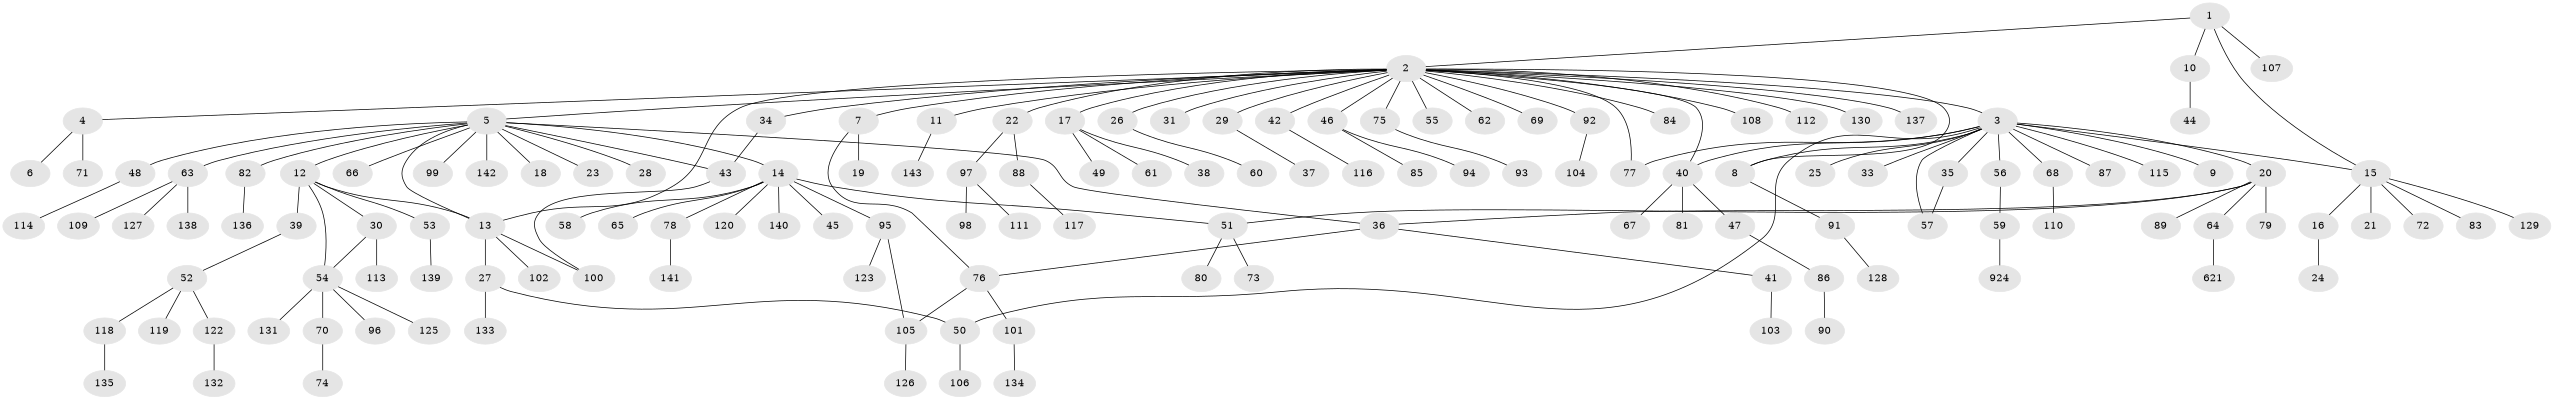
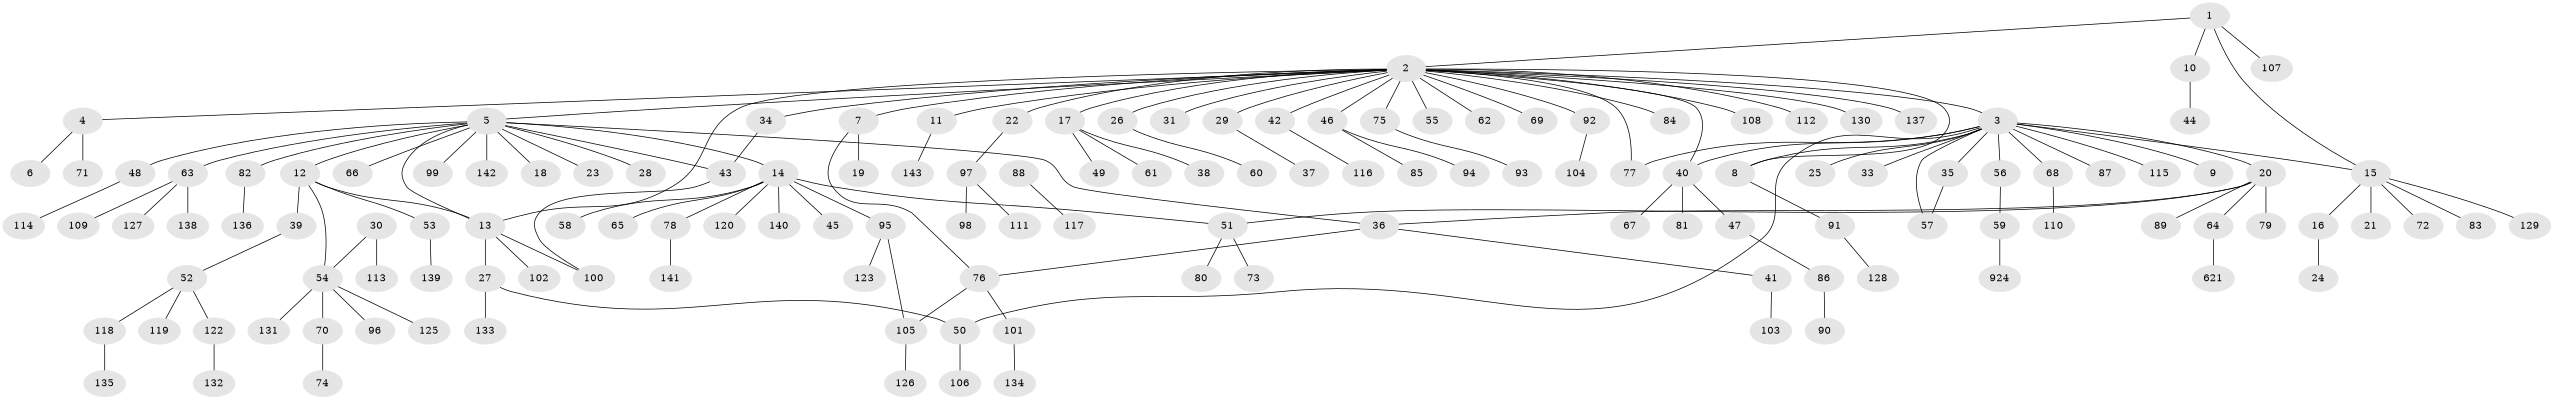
(1016, 147) -> none
(338, 200) -> none
